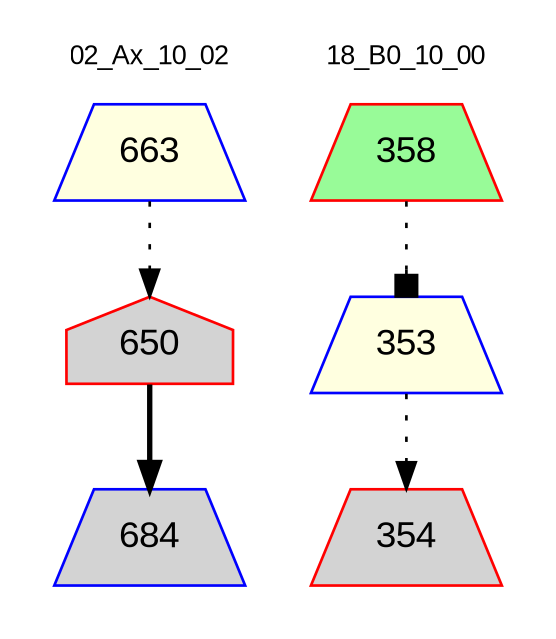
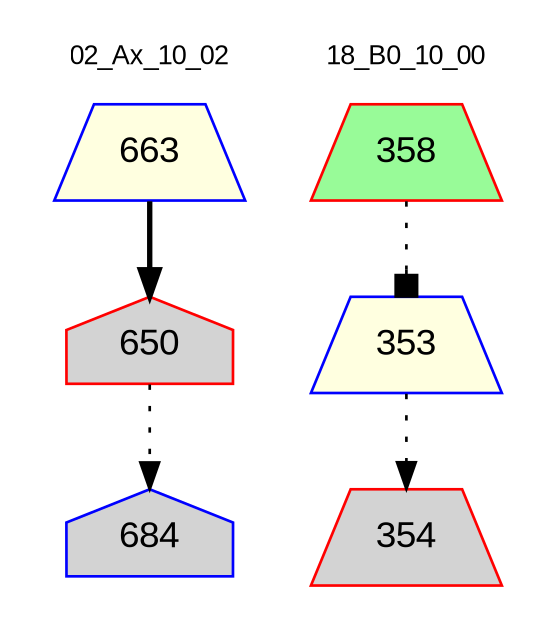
(150, 236) -> (150, 236)
(150, 423) -> (150, 423)
(150, 537) -> (150, 537)
